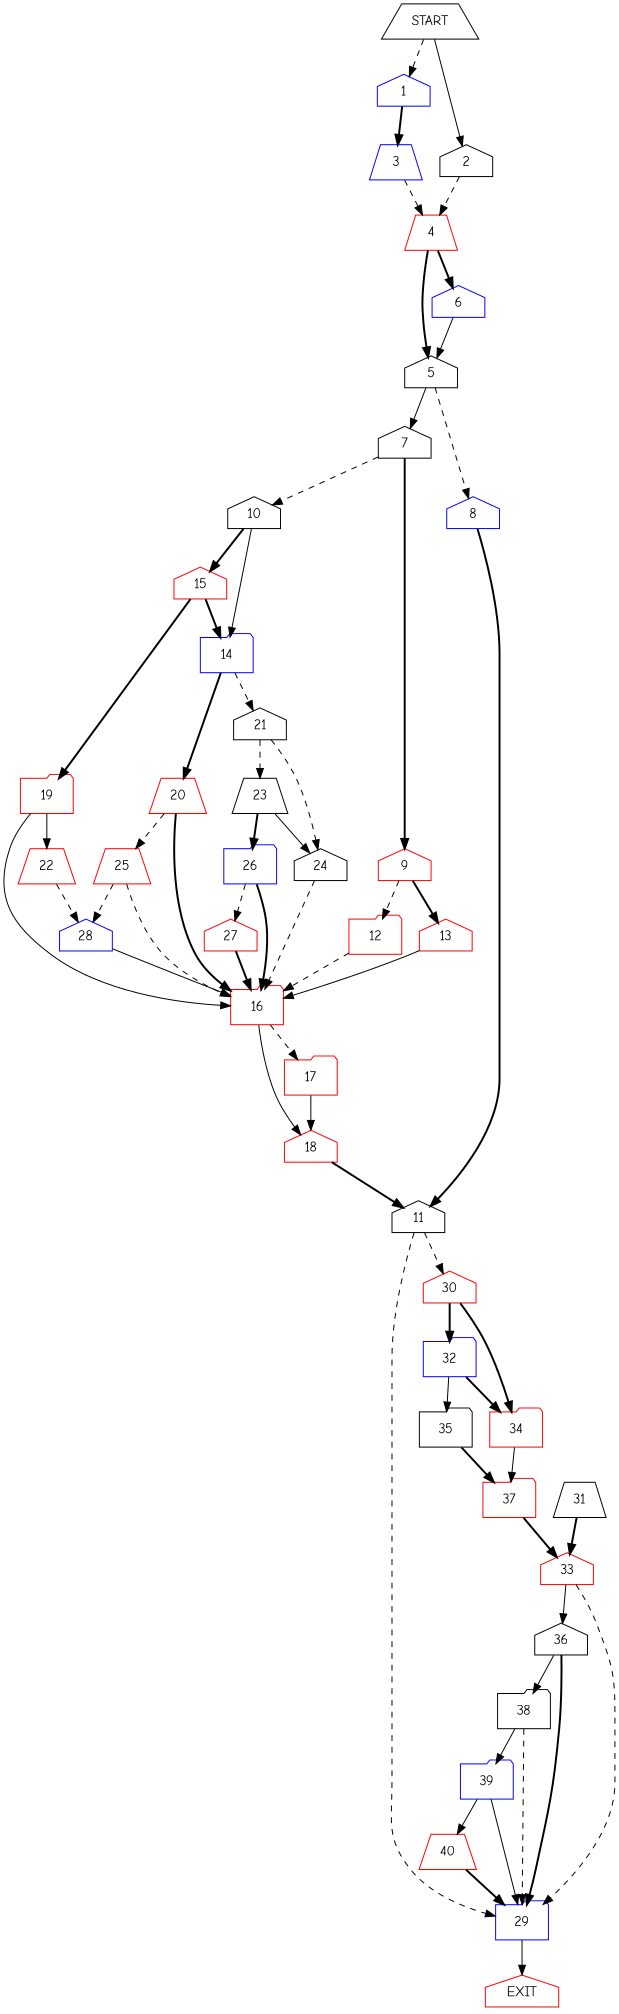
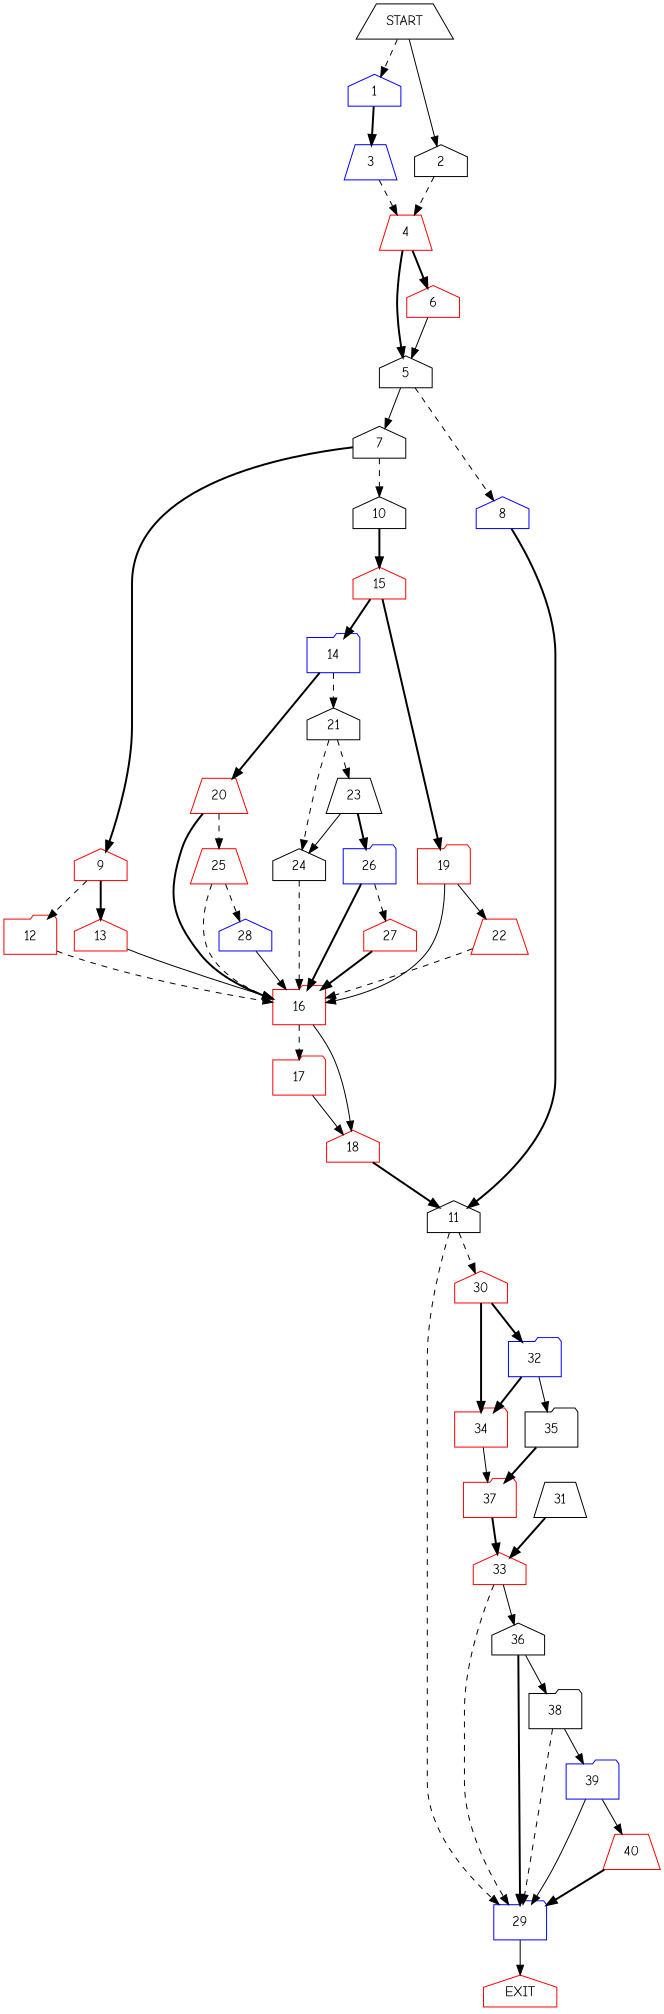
(458, 303) -> (433, 303)
(242, 578) -> none
(65, 899) -> (421, 967)
